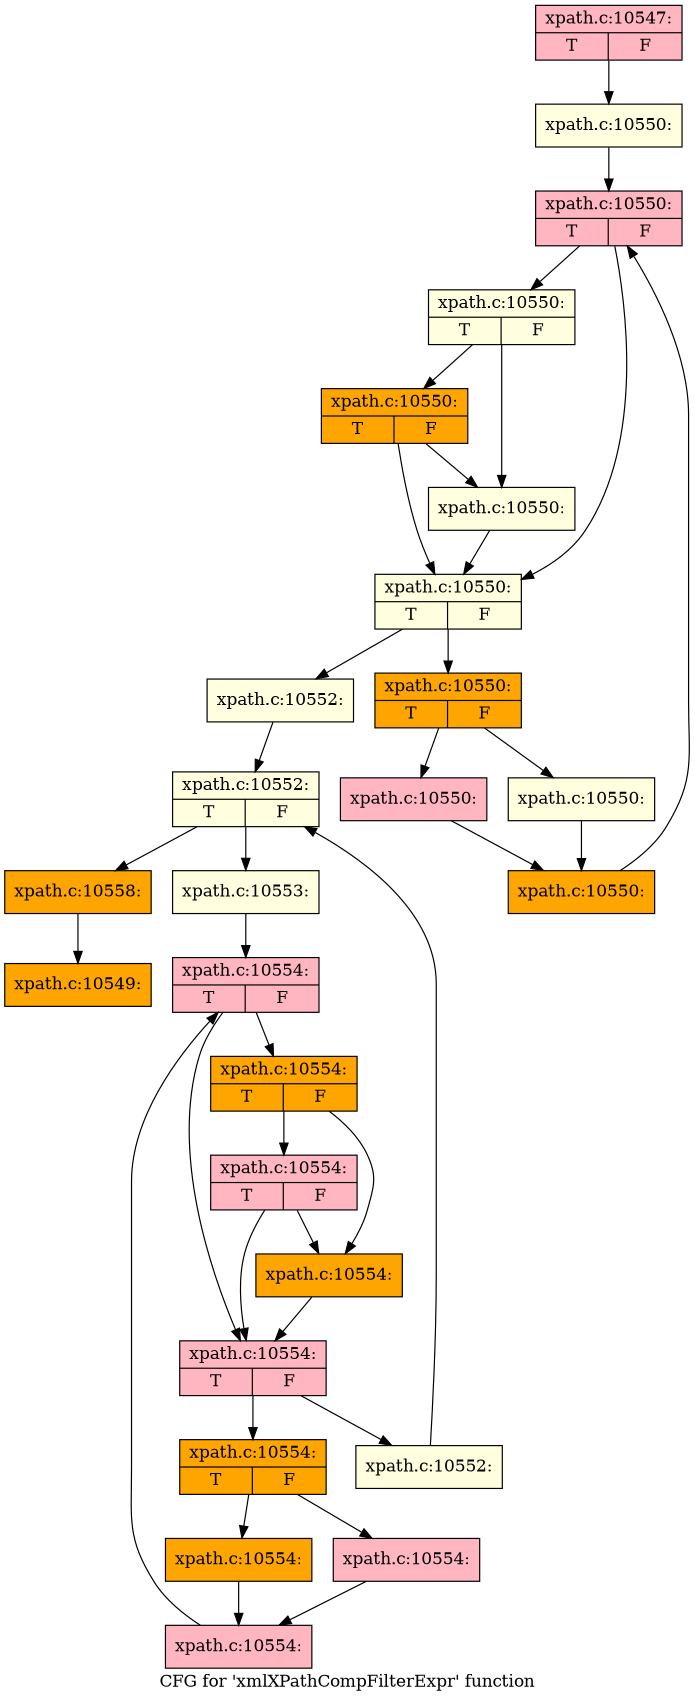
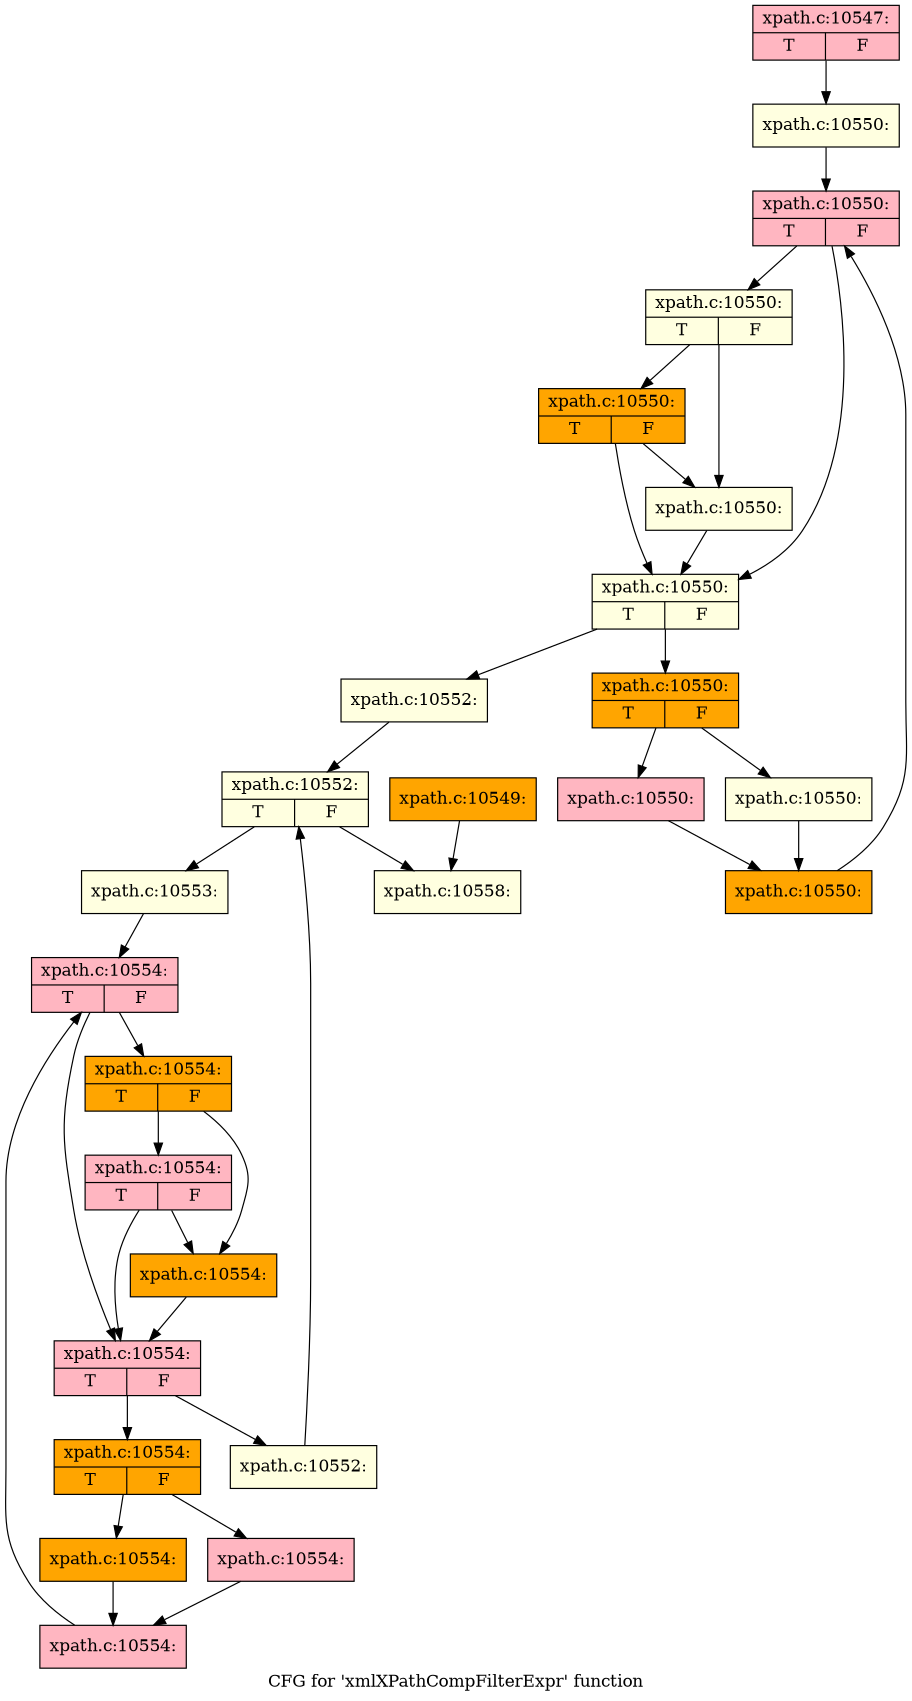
(78, 892) -> (448, 892)
(78, 932) -> (456, 840)
